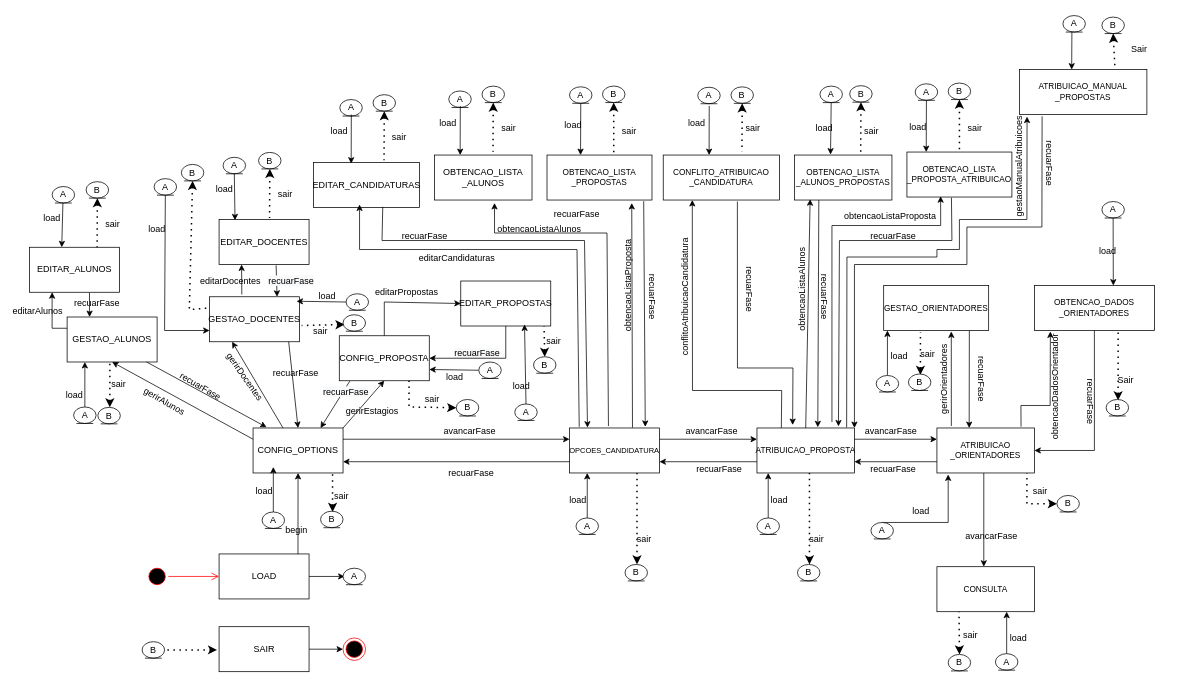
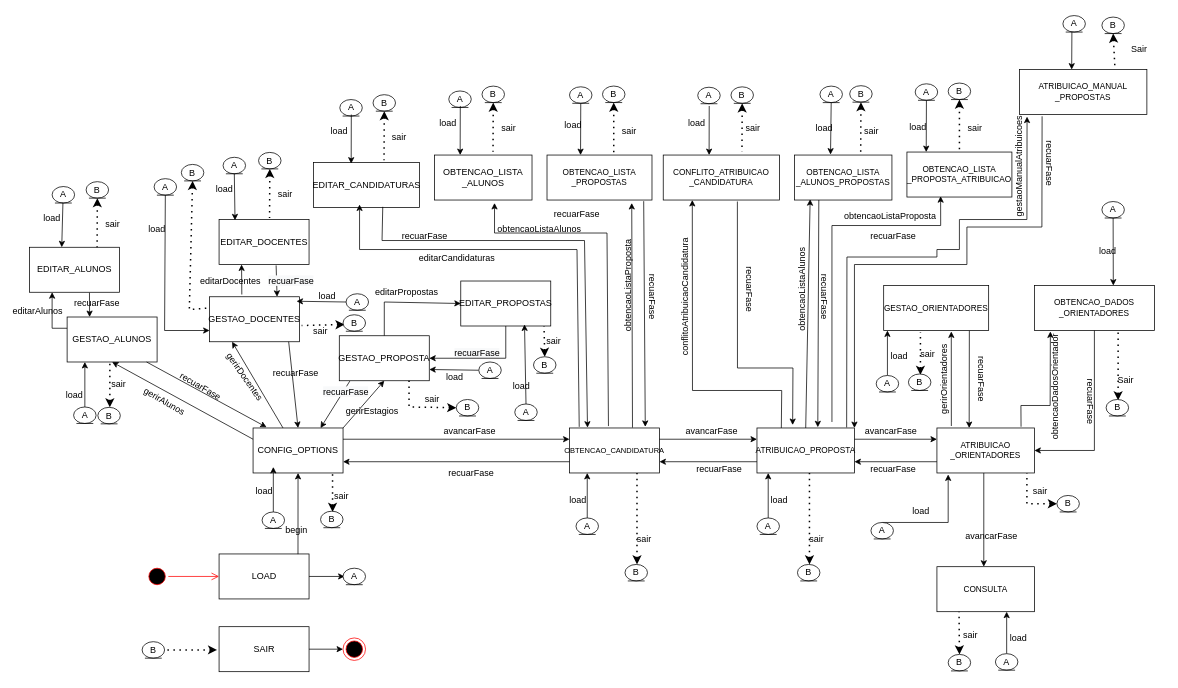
(891, 240) -> none
(384, 358) -> (384, 358)
(615, 450) -> (615, 450)
